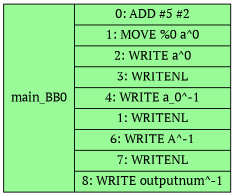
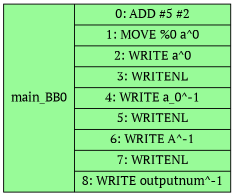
(153, 119) -> (153, 119)
